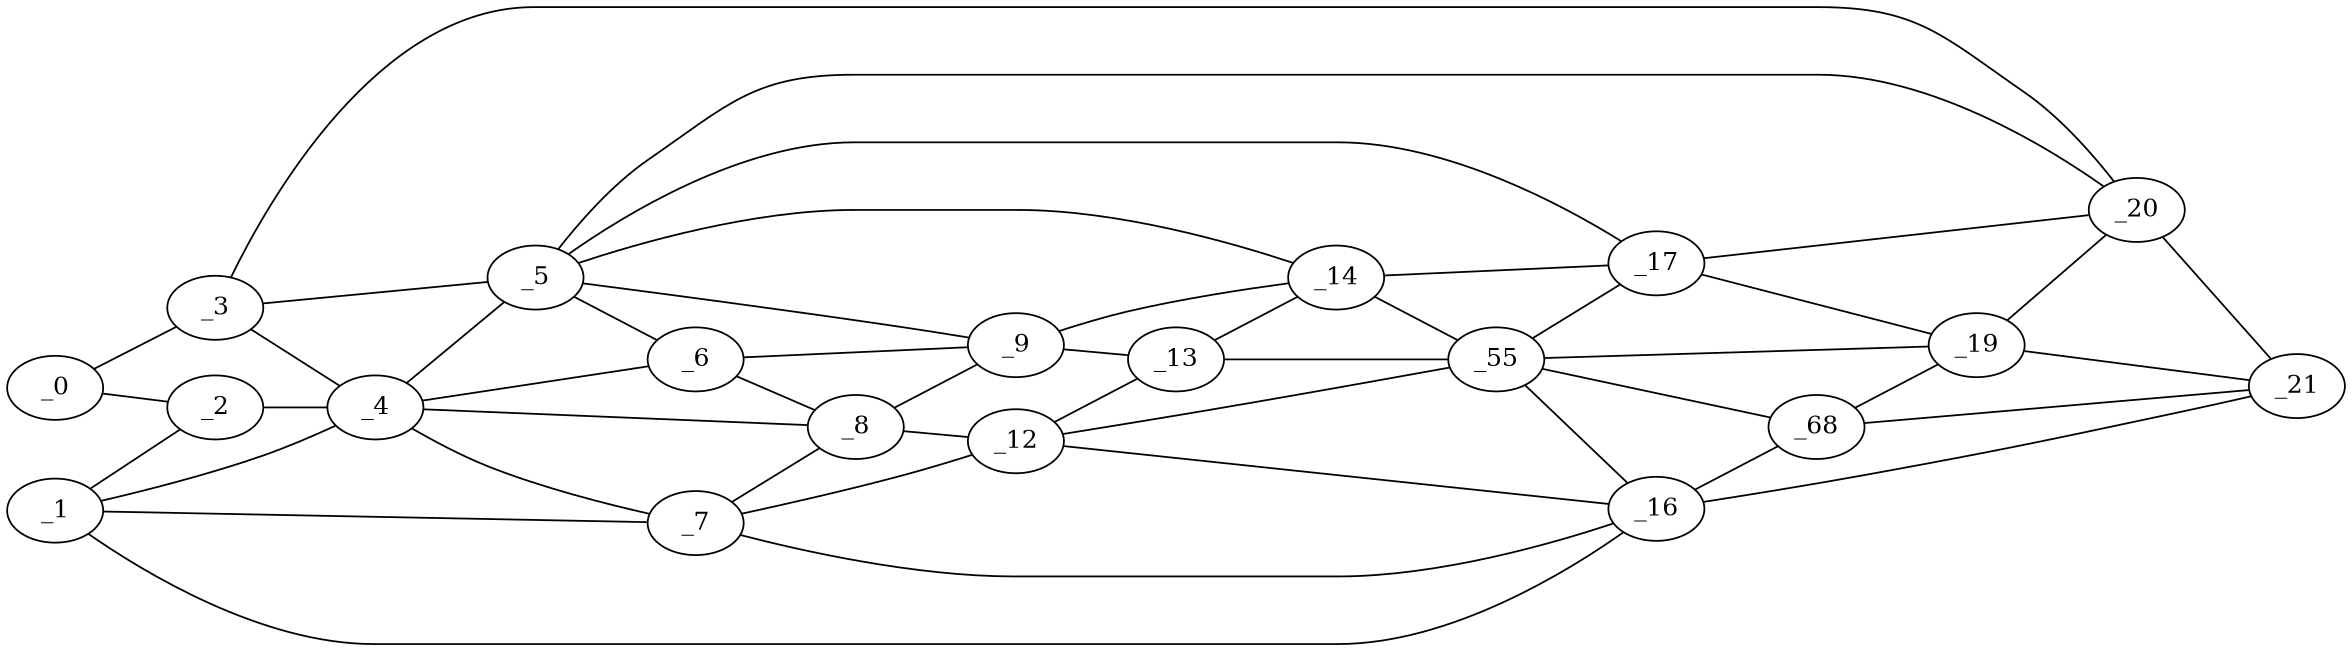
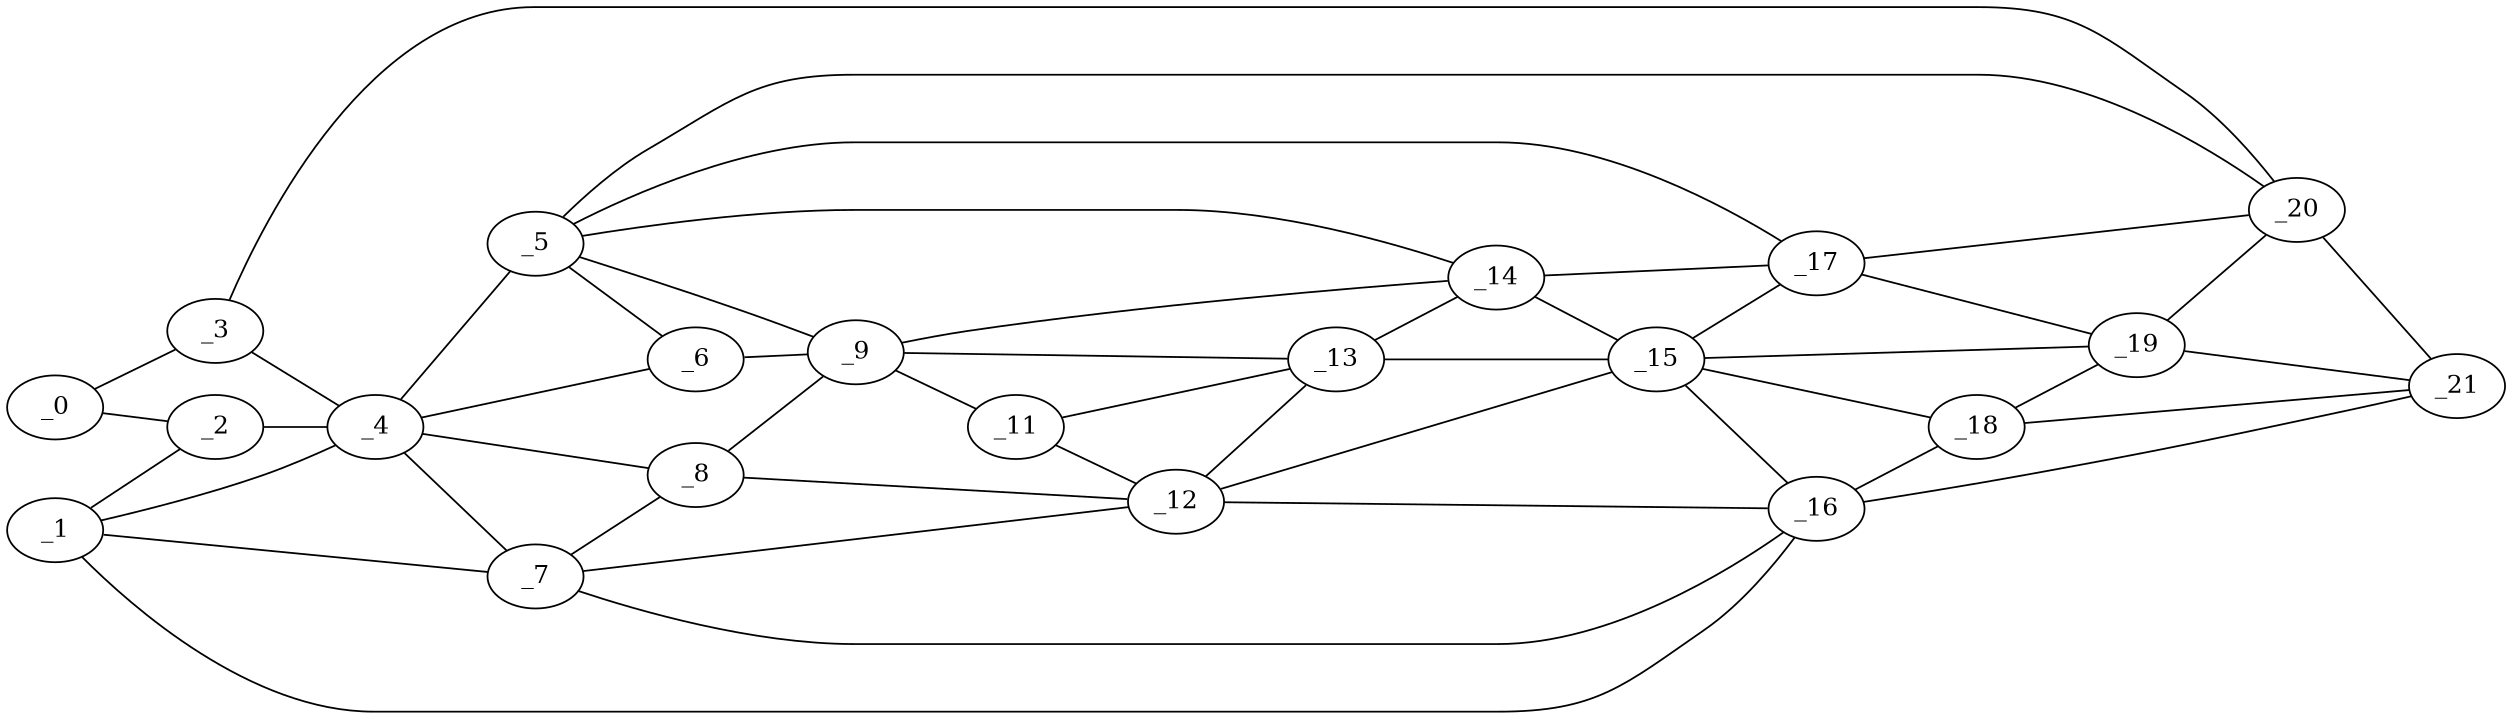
(375, 293) -> none
(1496, 359) -> (1656, 359)
(776, 393) -> none
none -> (1016, 427)
(1817, 427) -> (1977, 427)
